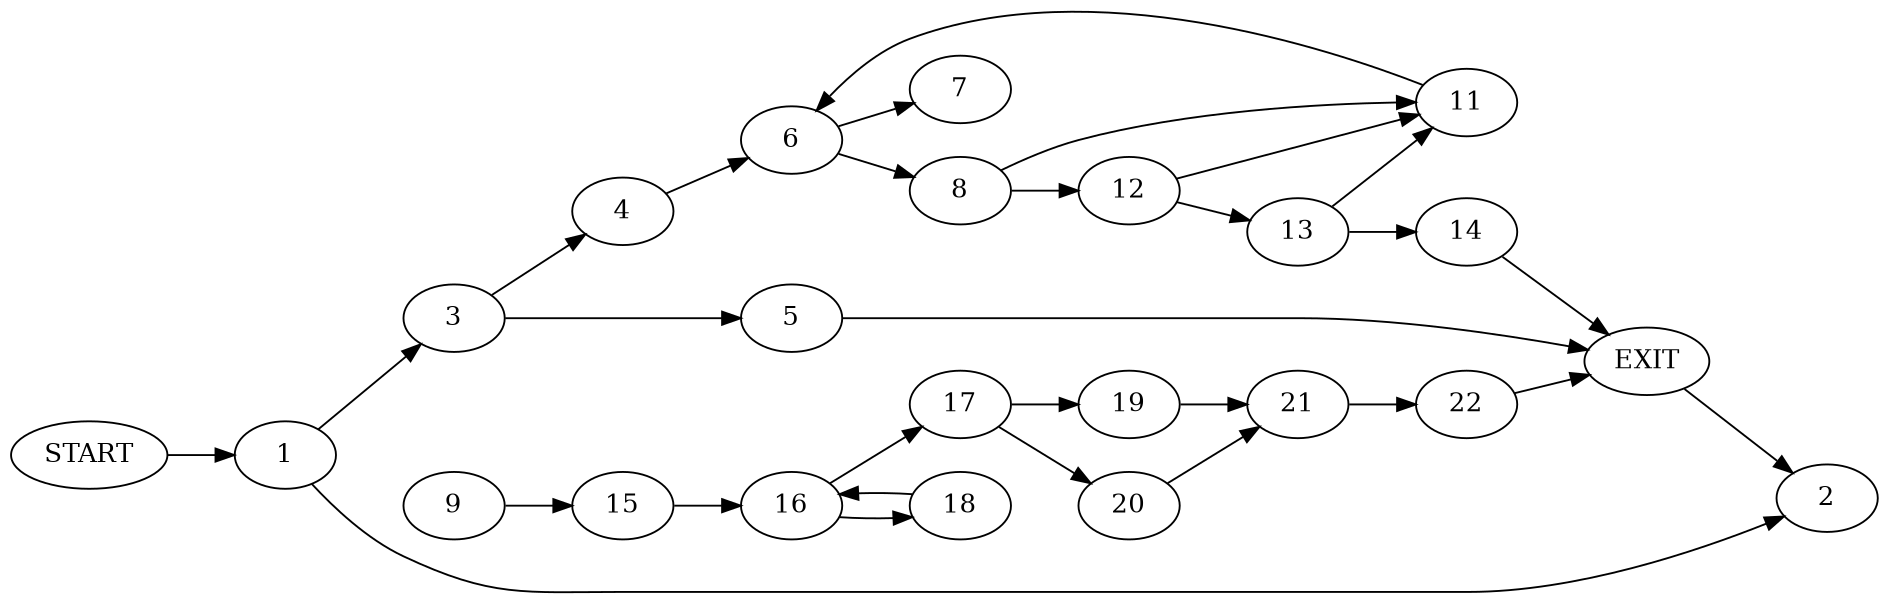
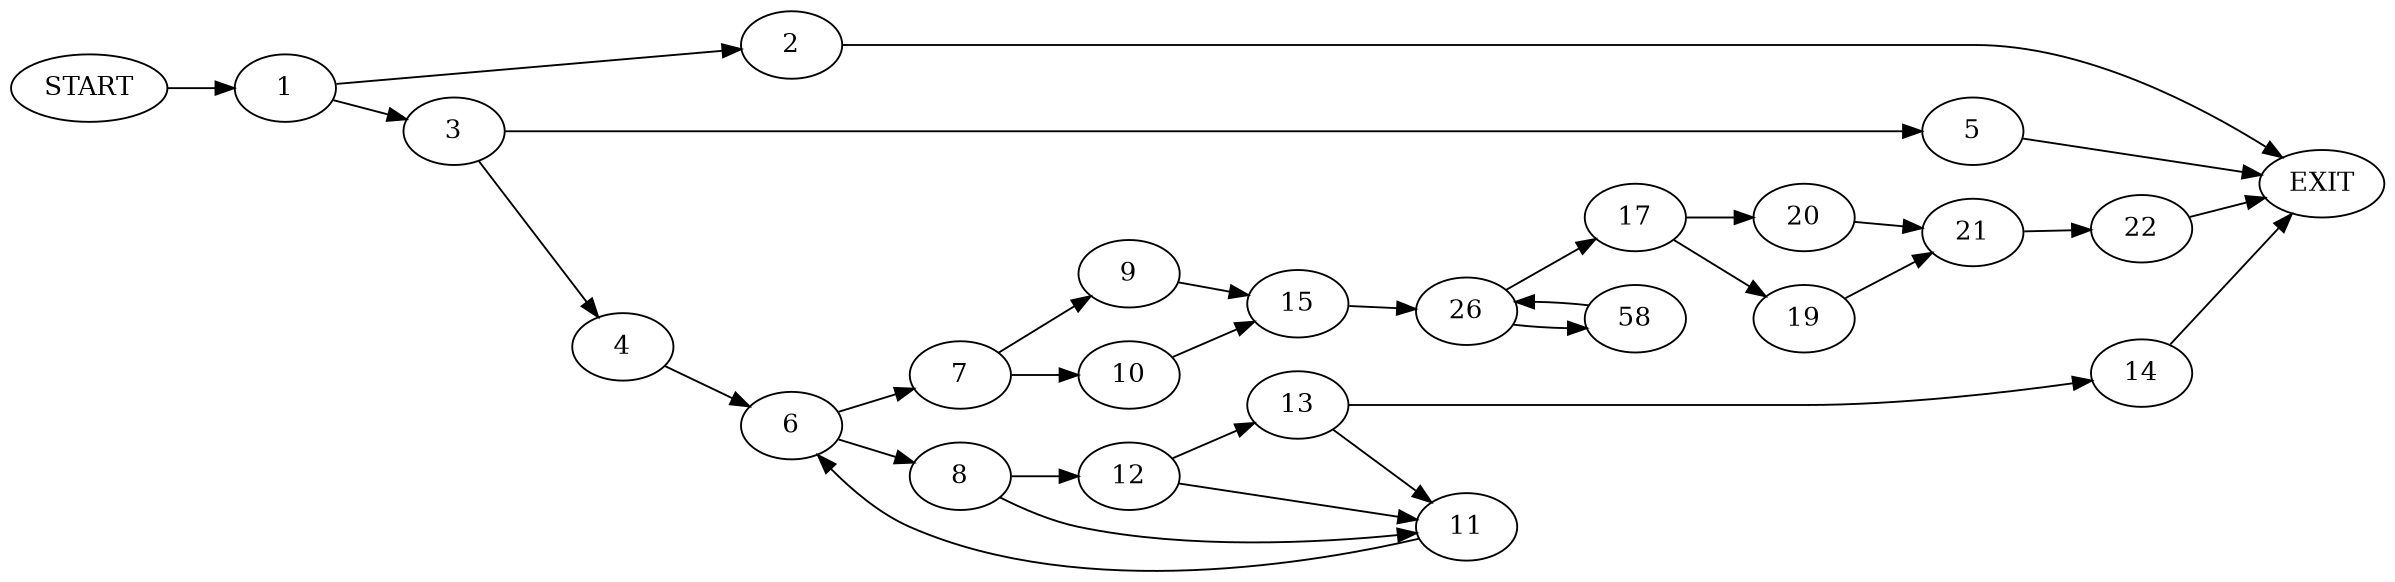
none -> (1037, 329)
none -> (1129, 375)
(1731, 425) -> (1565, 45)
(792, 506) -> (1467, 311)
(960, 506) -> (1635, 319)
